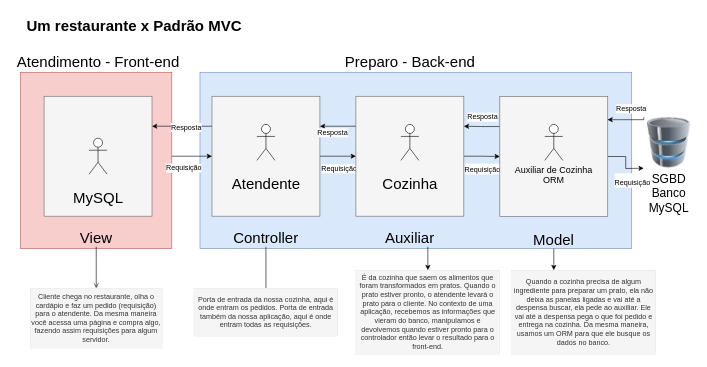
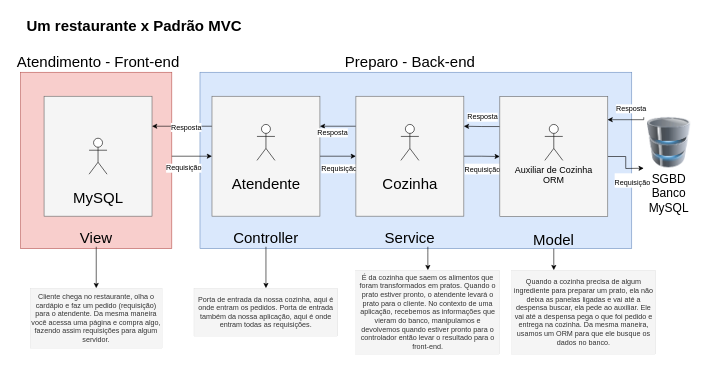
(410, 238) -> (410, 238)
(96, 284) -> (96, 282)
(266, 284) -> (266, 282)
